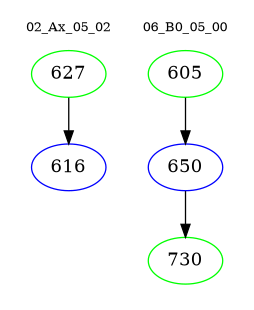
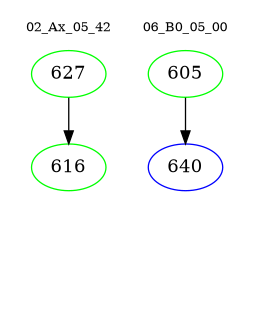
(69, 28) -> (69, 28)
(69, 167) -> (69, 167)
(186, 167) -> (186, 167)
(186, 261) -> none
